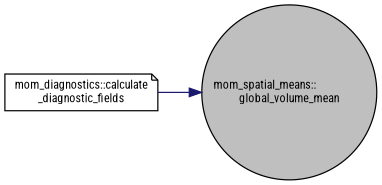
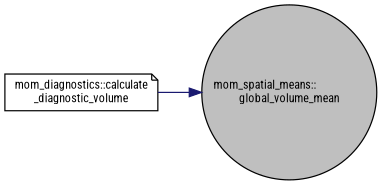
(81, 92) -> (81, 92)
